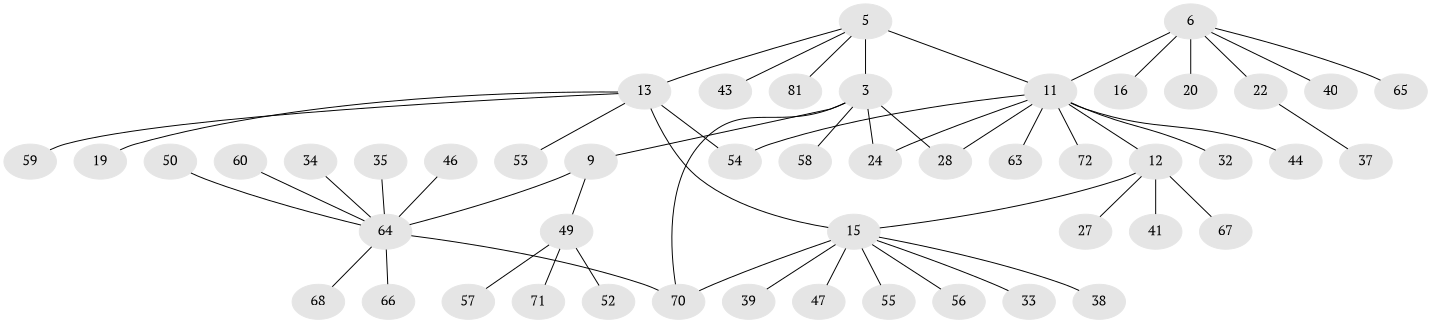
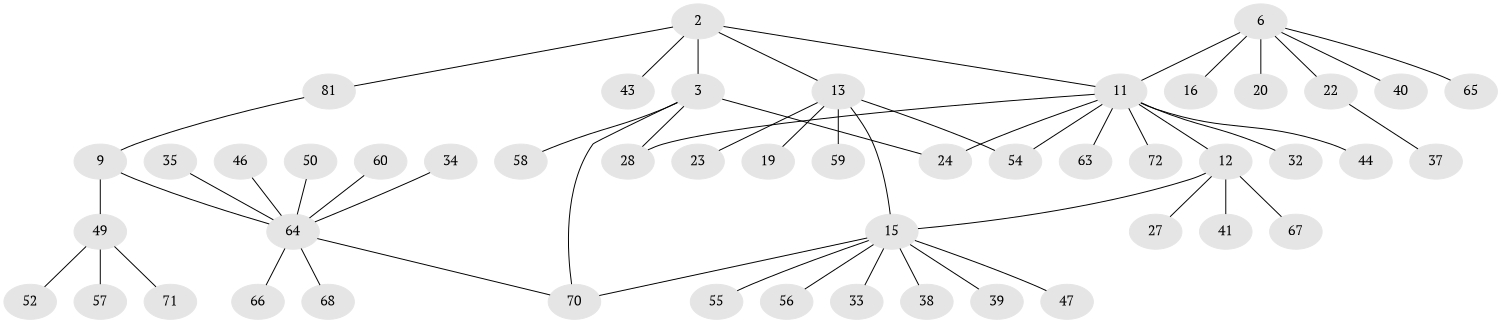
(866, 21) -> (698, 21)
(731, 130) -> (211, 120)
(521, 162) -> (698, 162)
